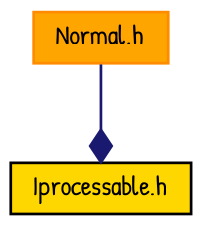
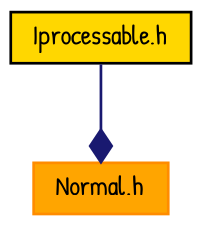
(101, 97) -> (101, 97)
